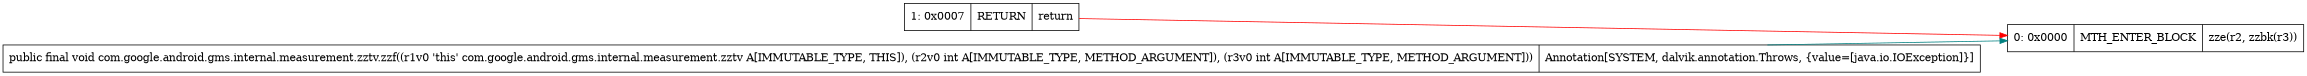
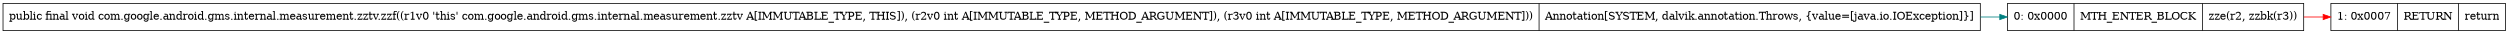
(1539, 27) -> (2313, 17)
